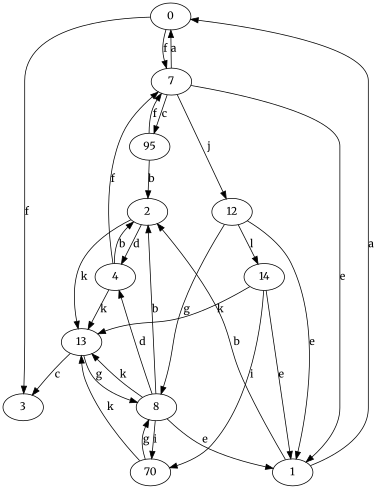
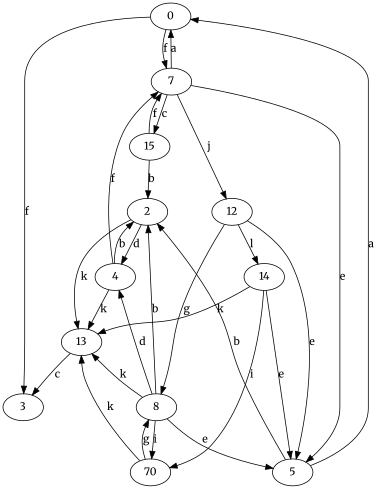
(150, 147) -> (150, 147)
(100, 384) -> none
(293, 472) -> (293, 472)
